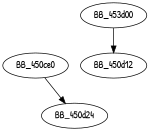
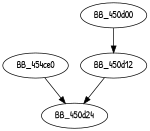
(114, 15) -> (114, 15)
(36, 66) -> (36, 66)
none -> (96, 88)
